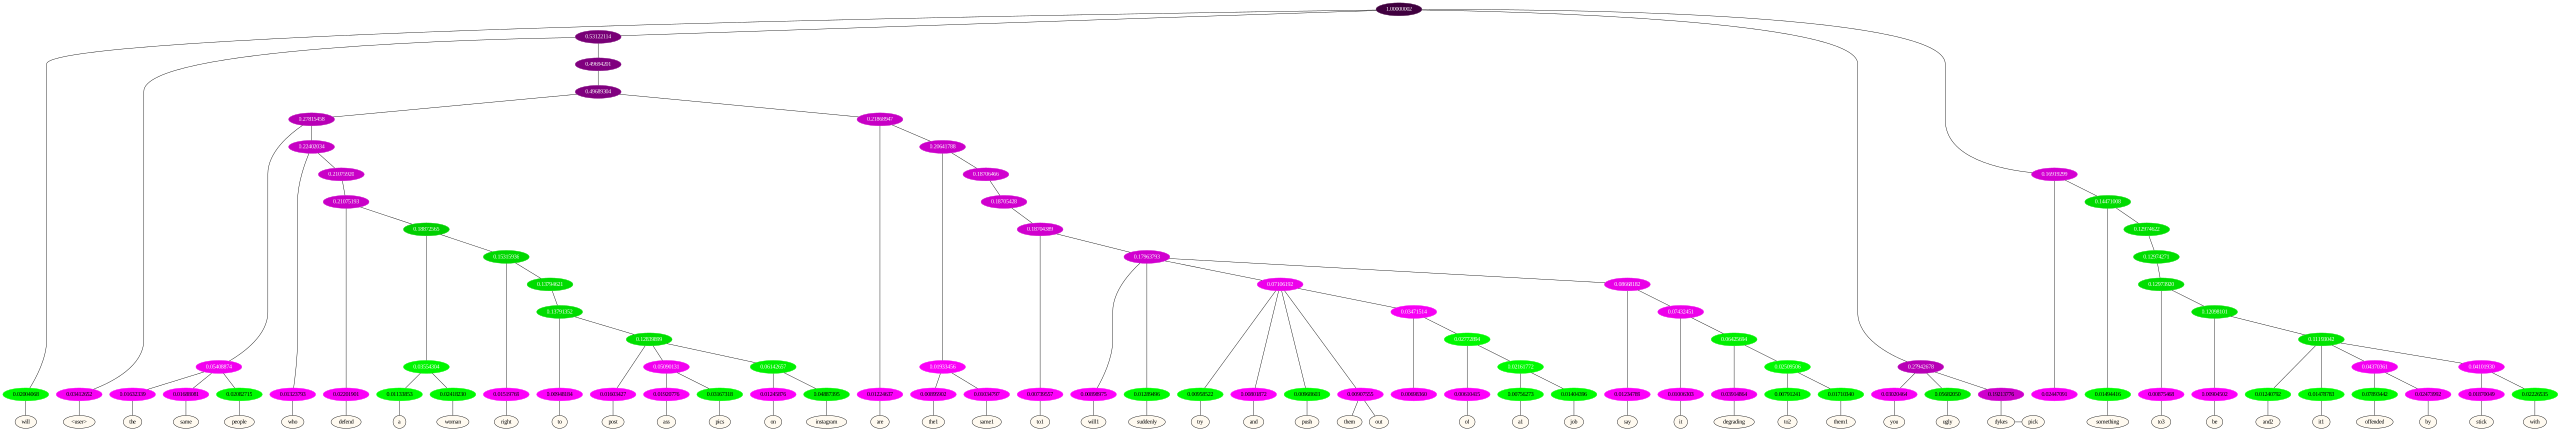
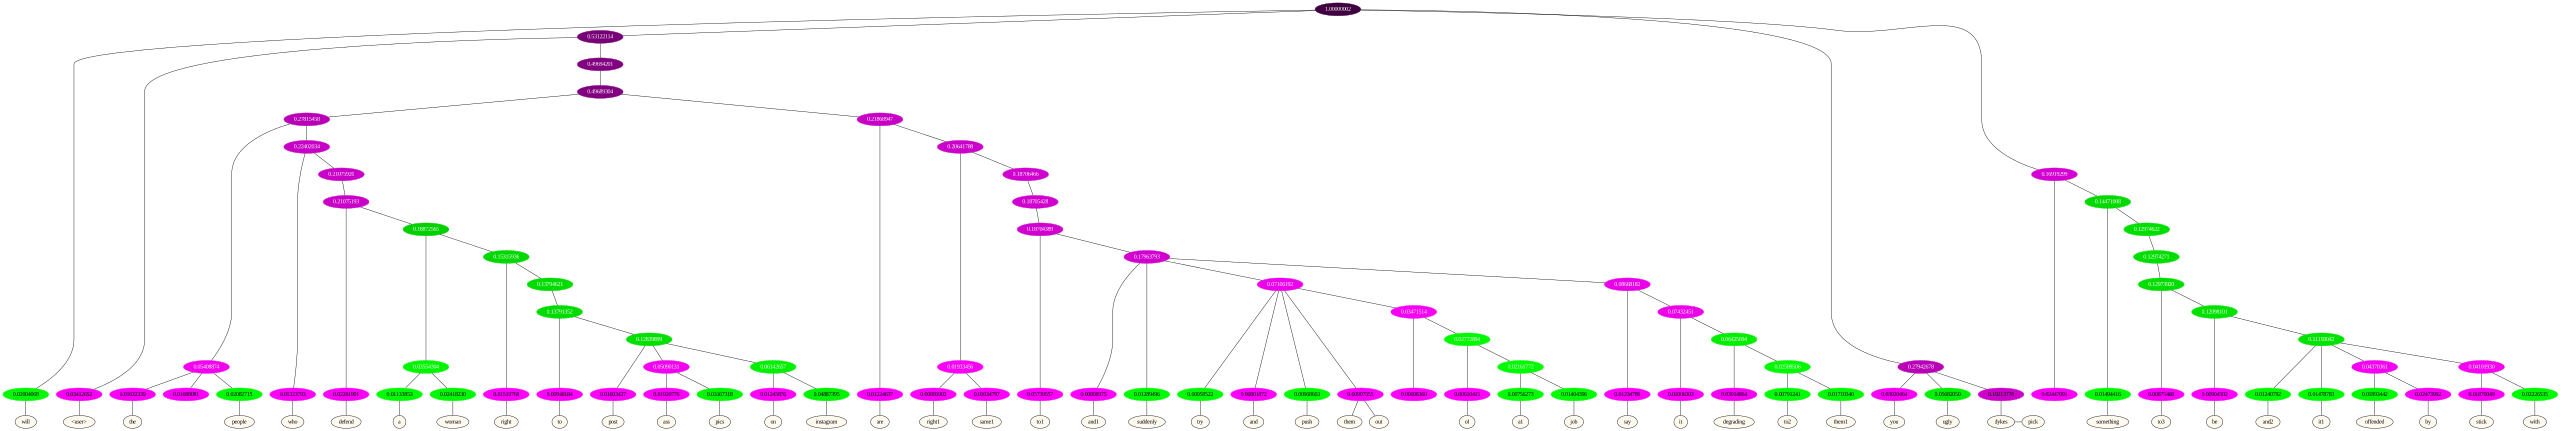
(1040, 394) -> (1040, 394)
(2375, 394) -> (2375, 394)
(186, 422) -> none
(933, 422) -> (933, 422)
(1094, 422) -> (1094, 422)
